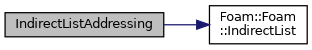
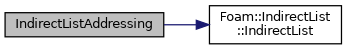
(258, 25) -> (275, 25)
